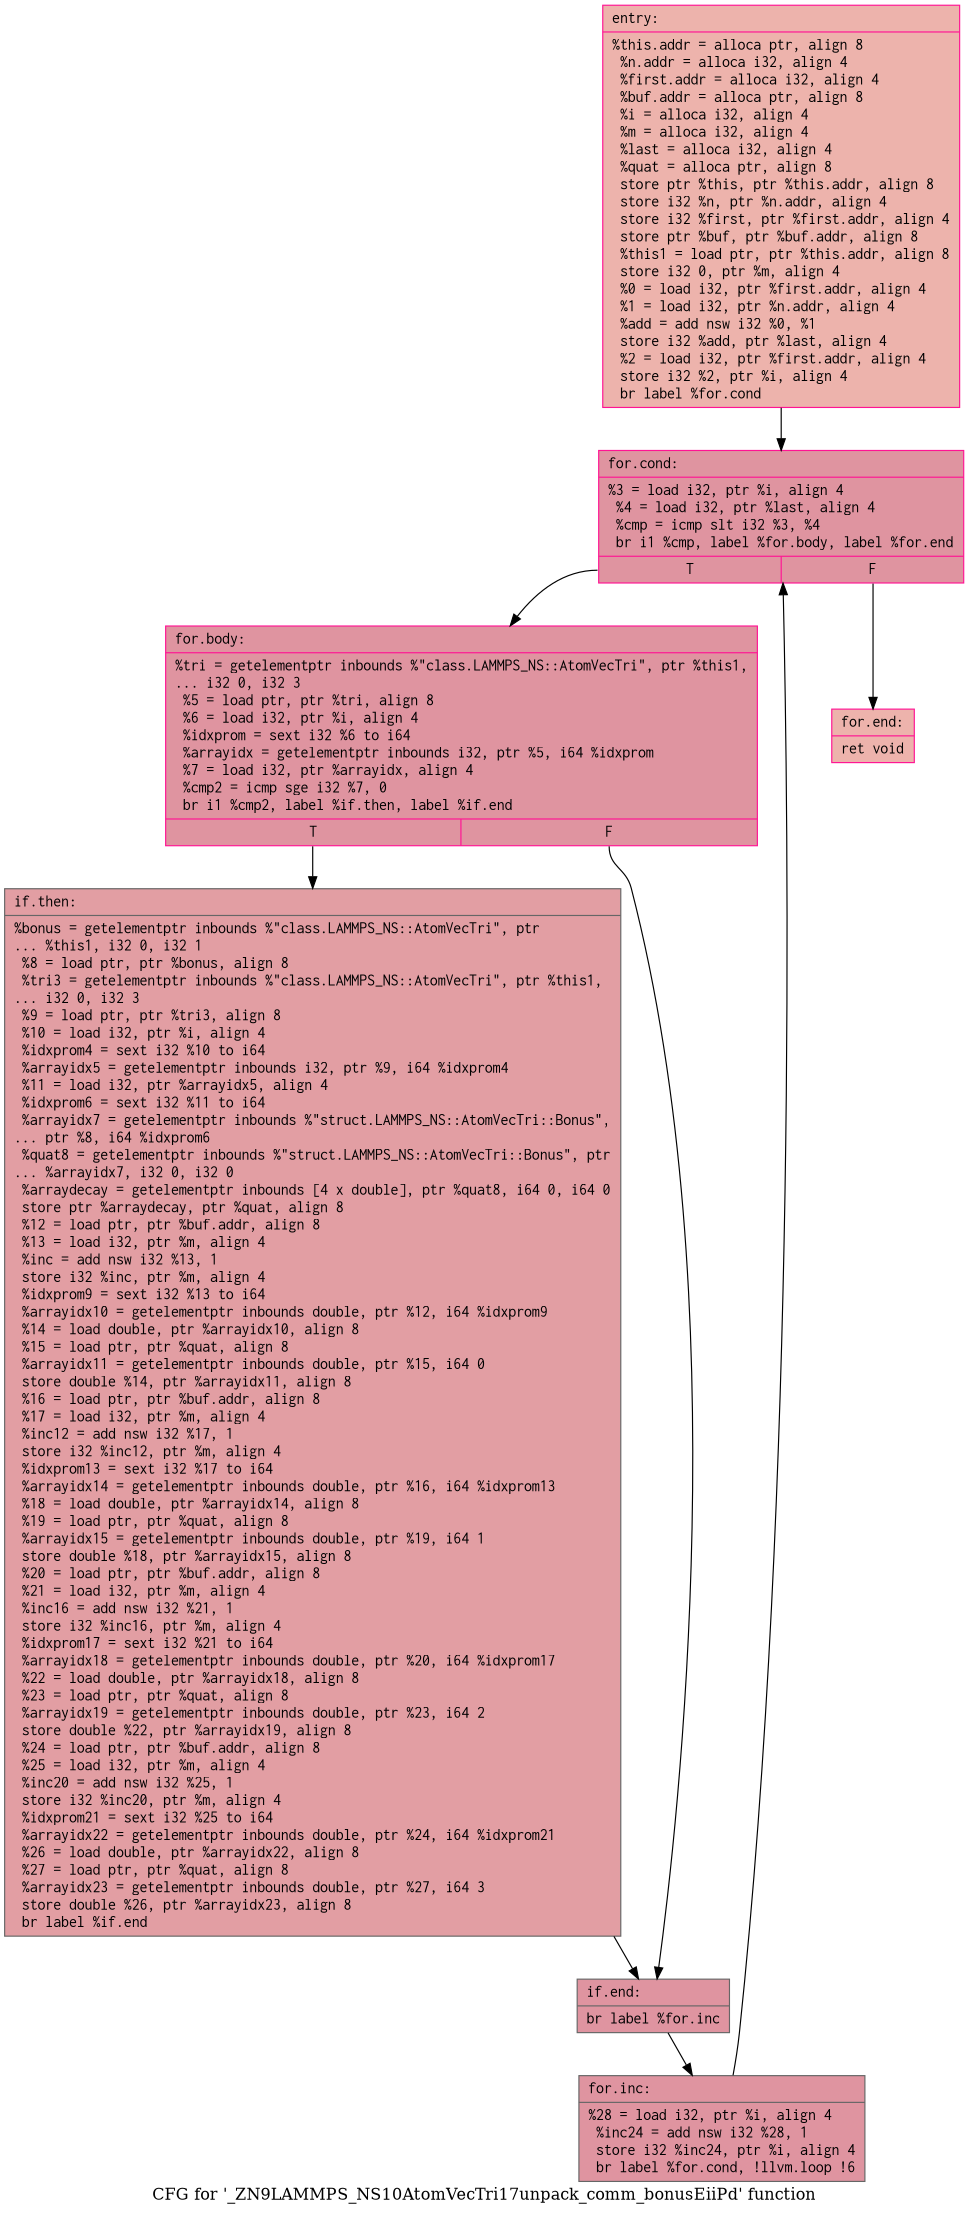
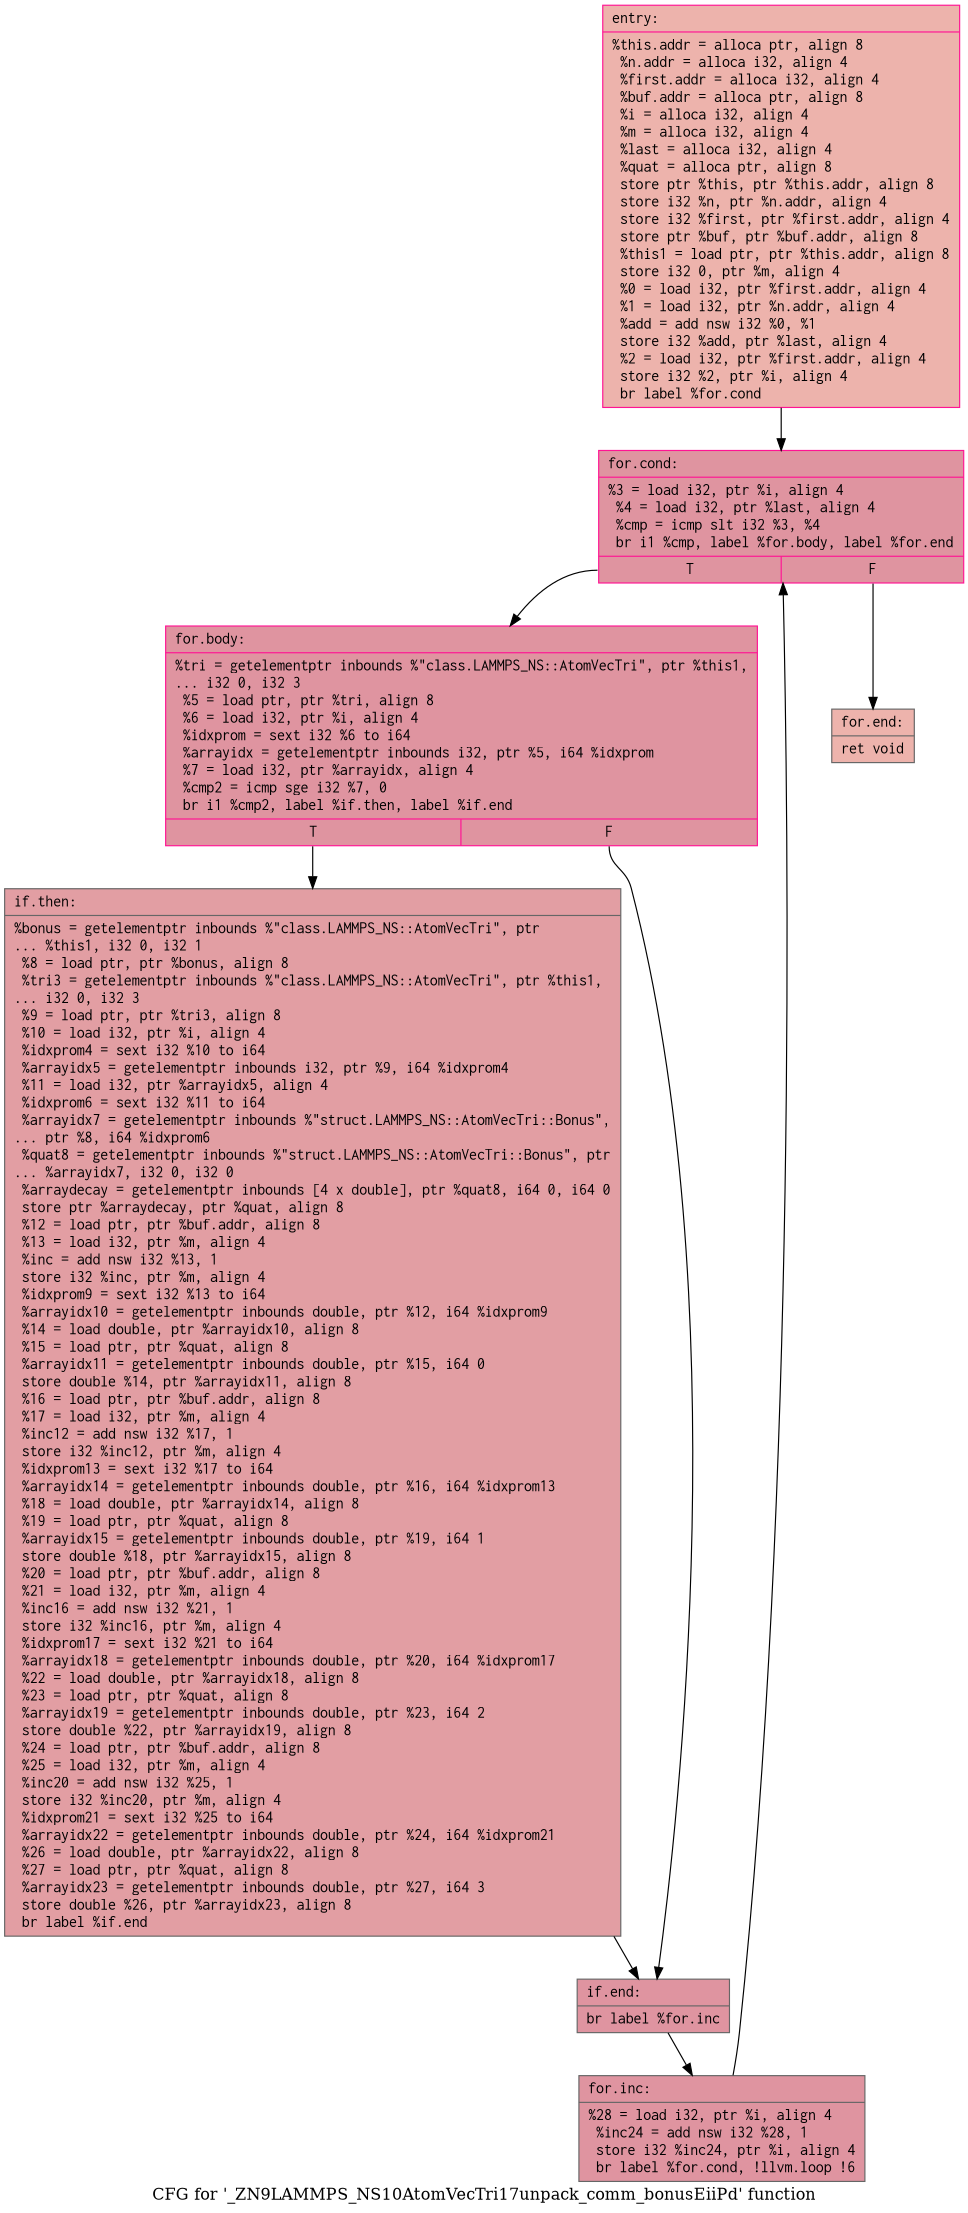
(873, 736) -> (873, 736)
